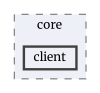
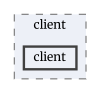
(50, 26) -> (50, 26)
